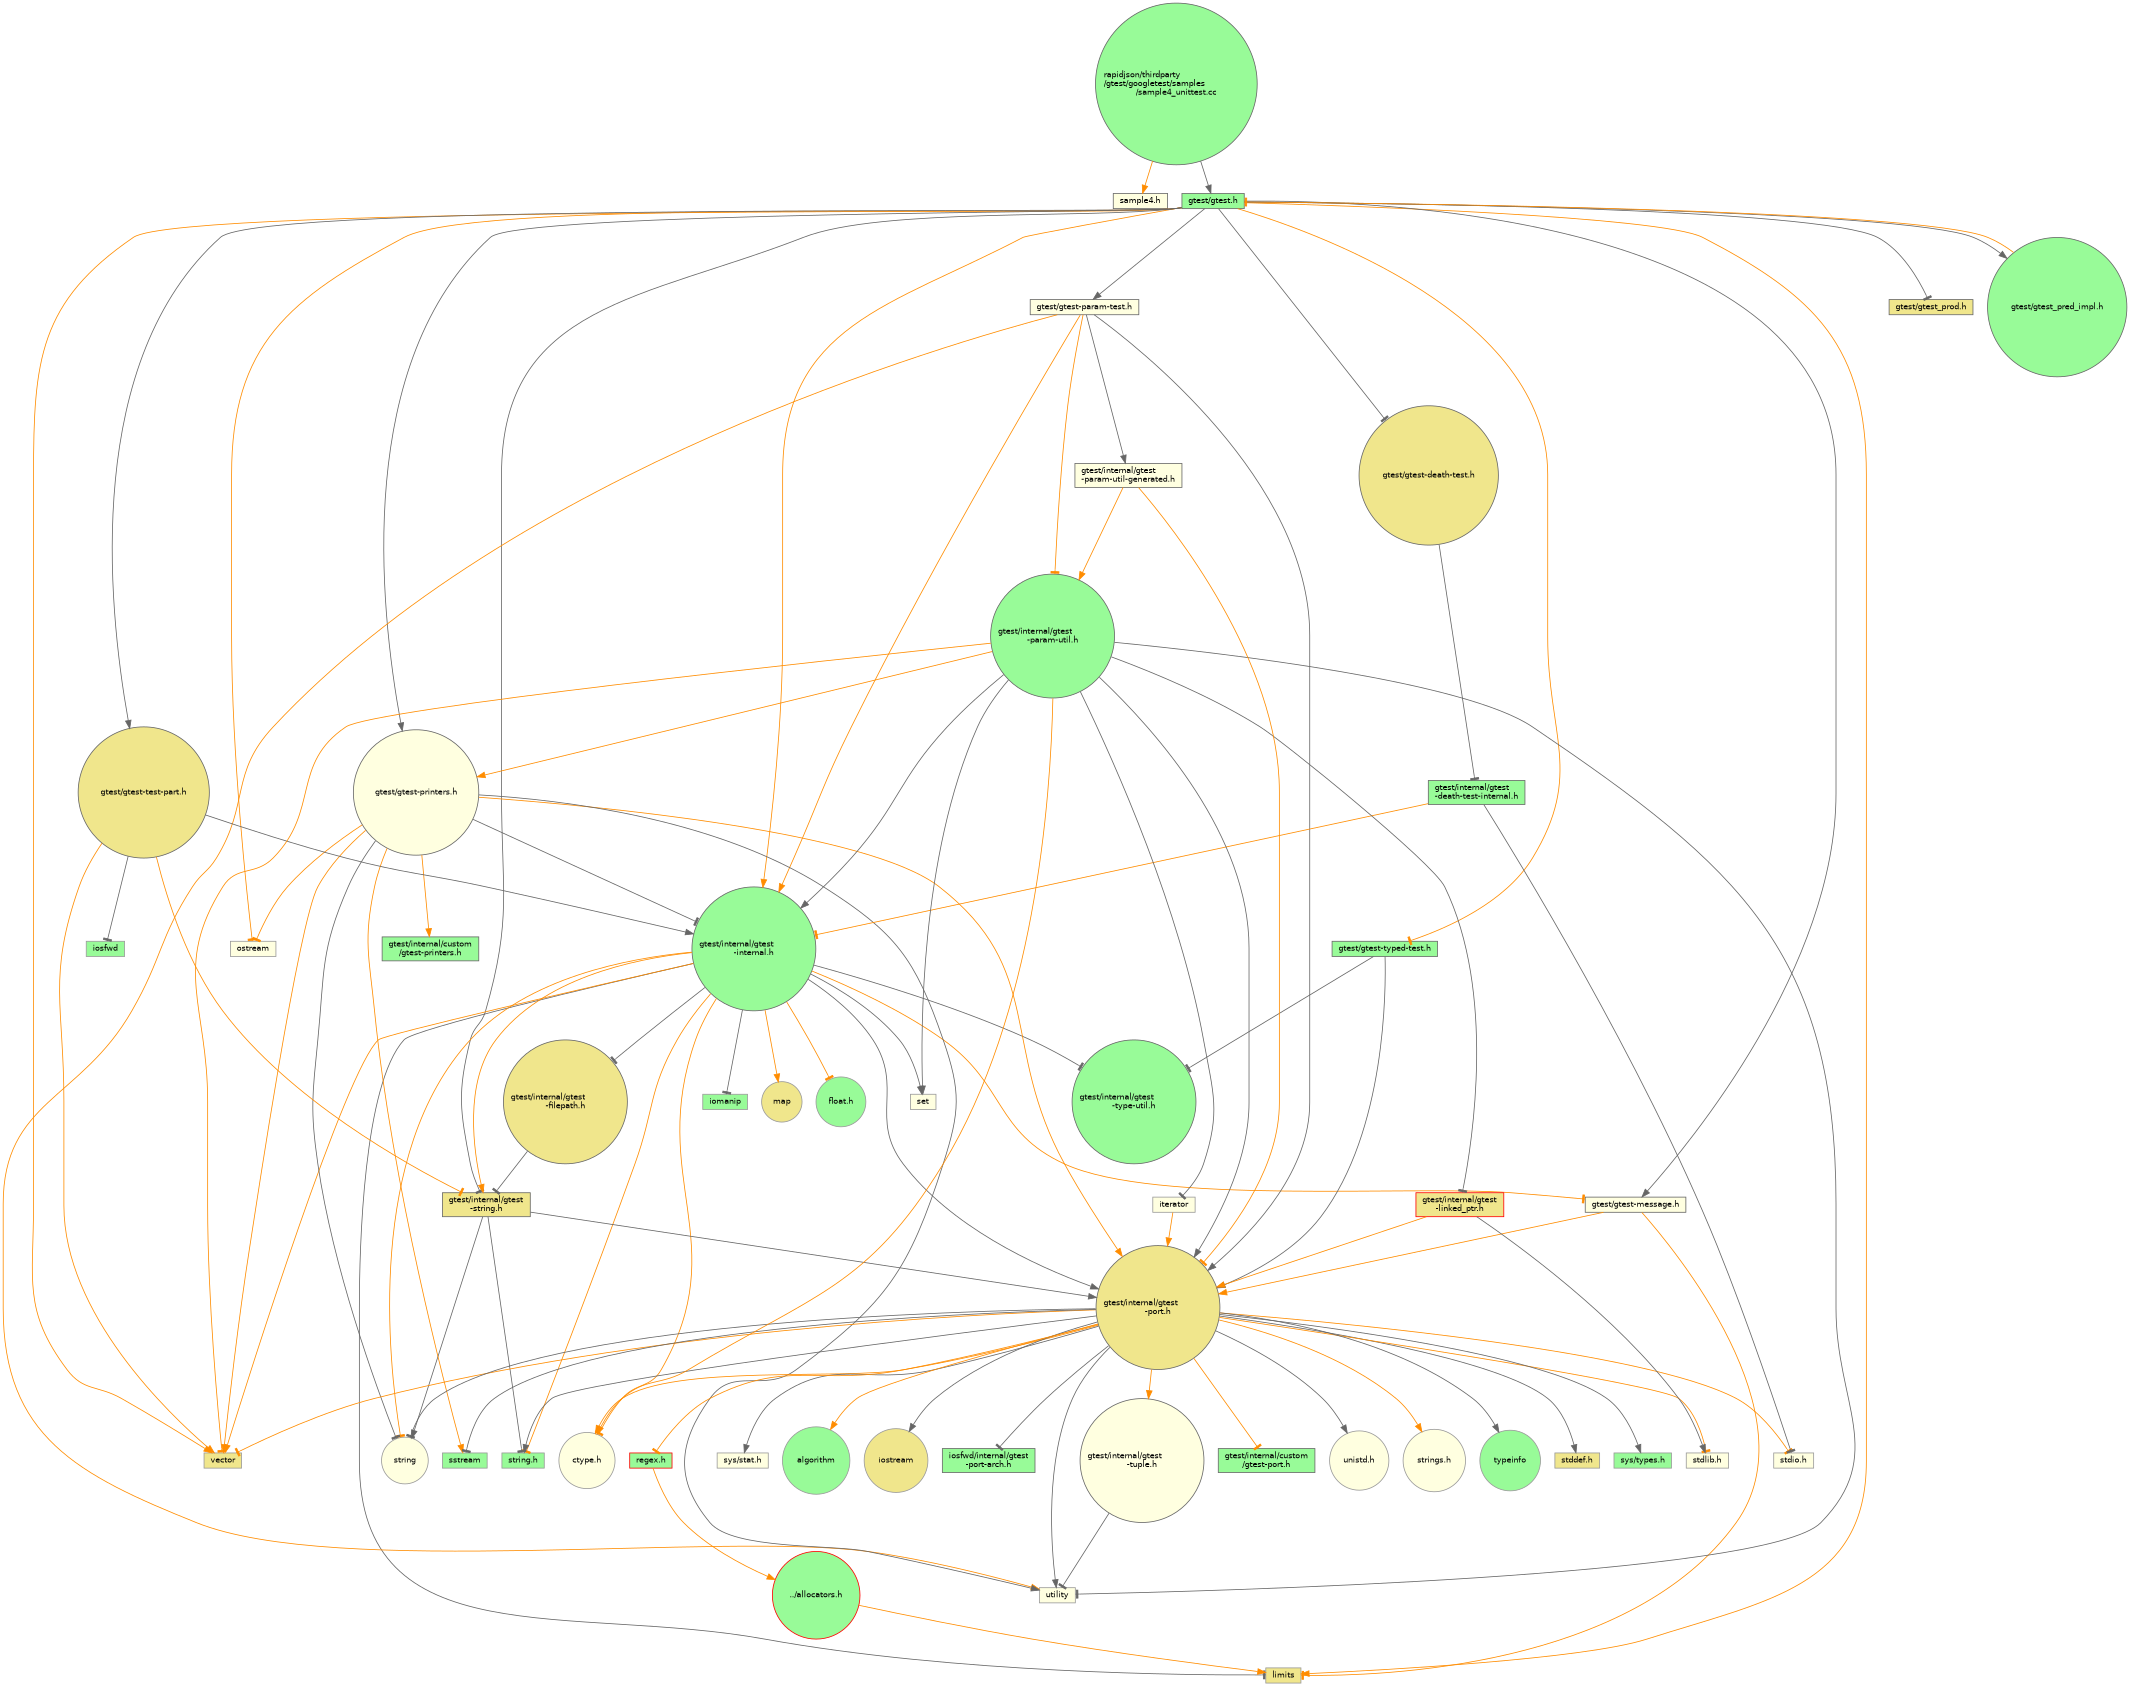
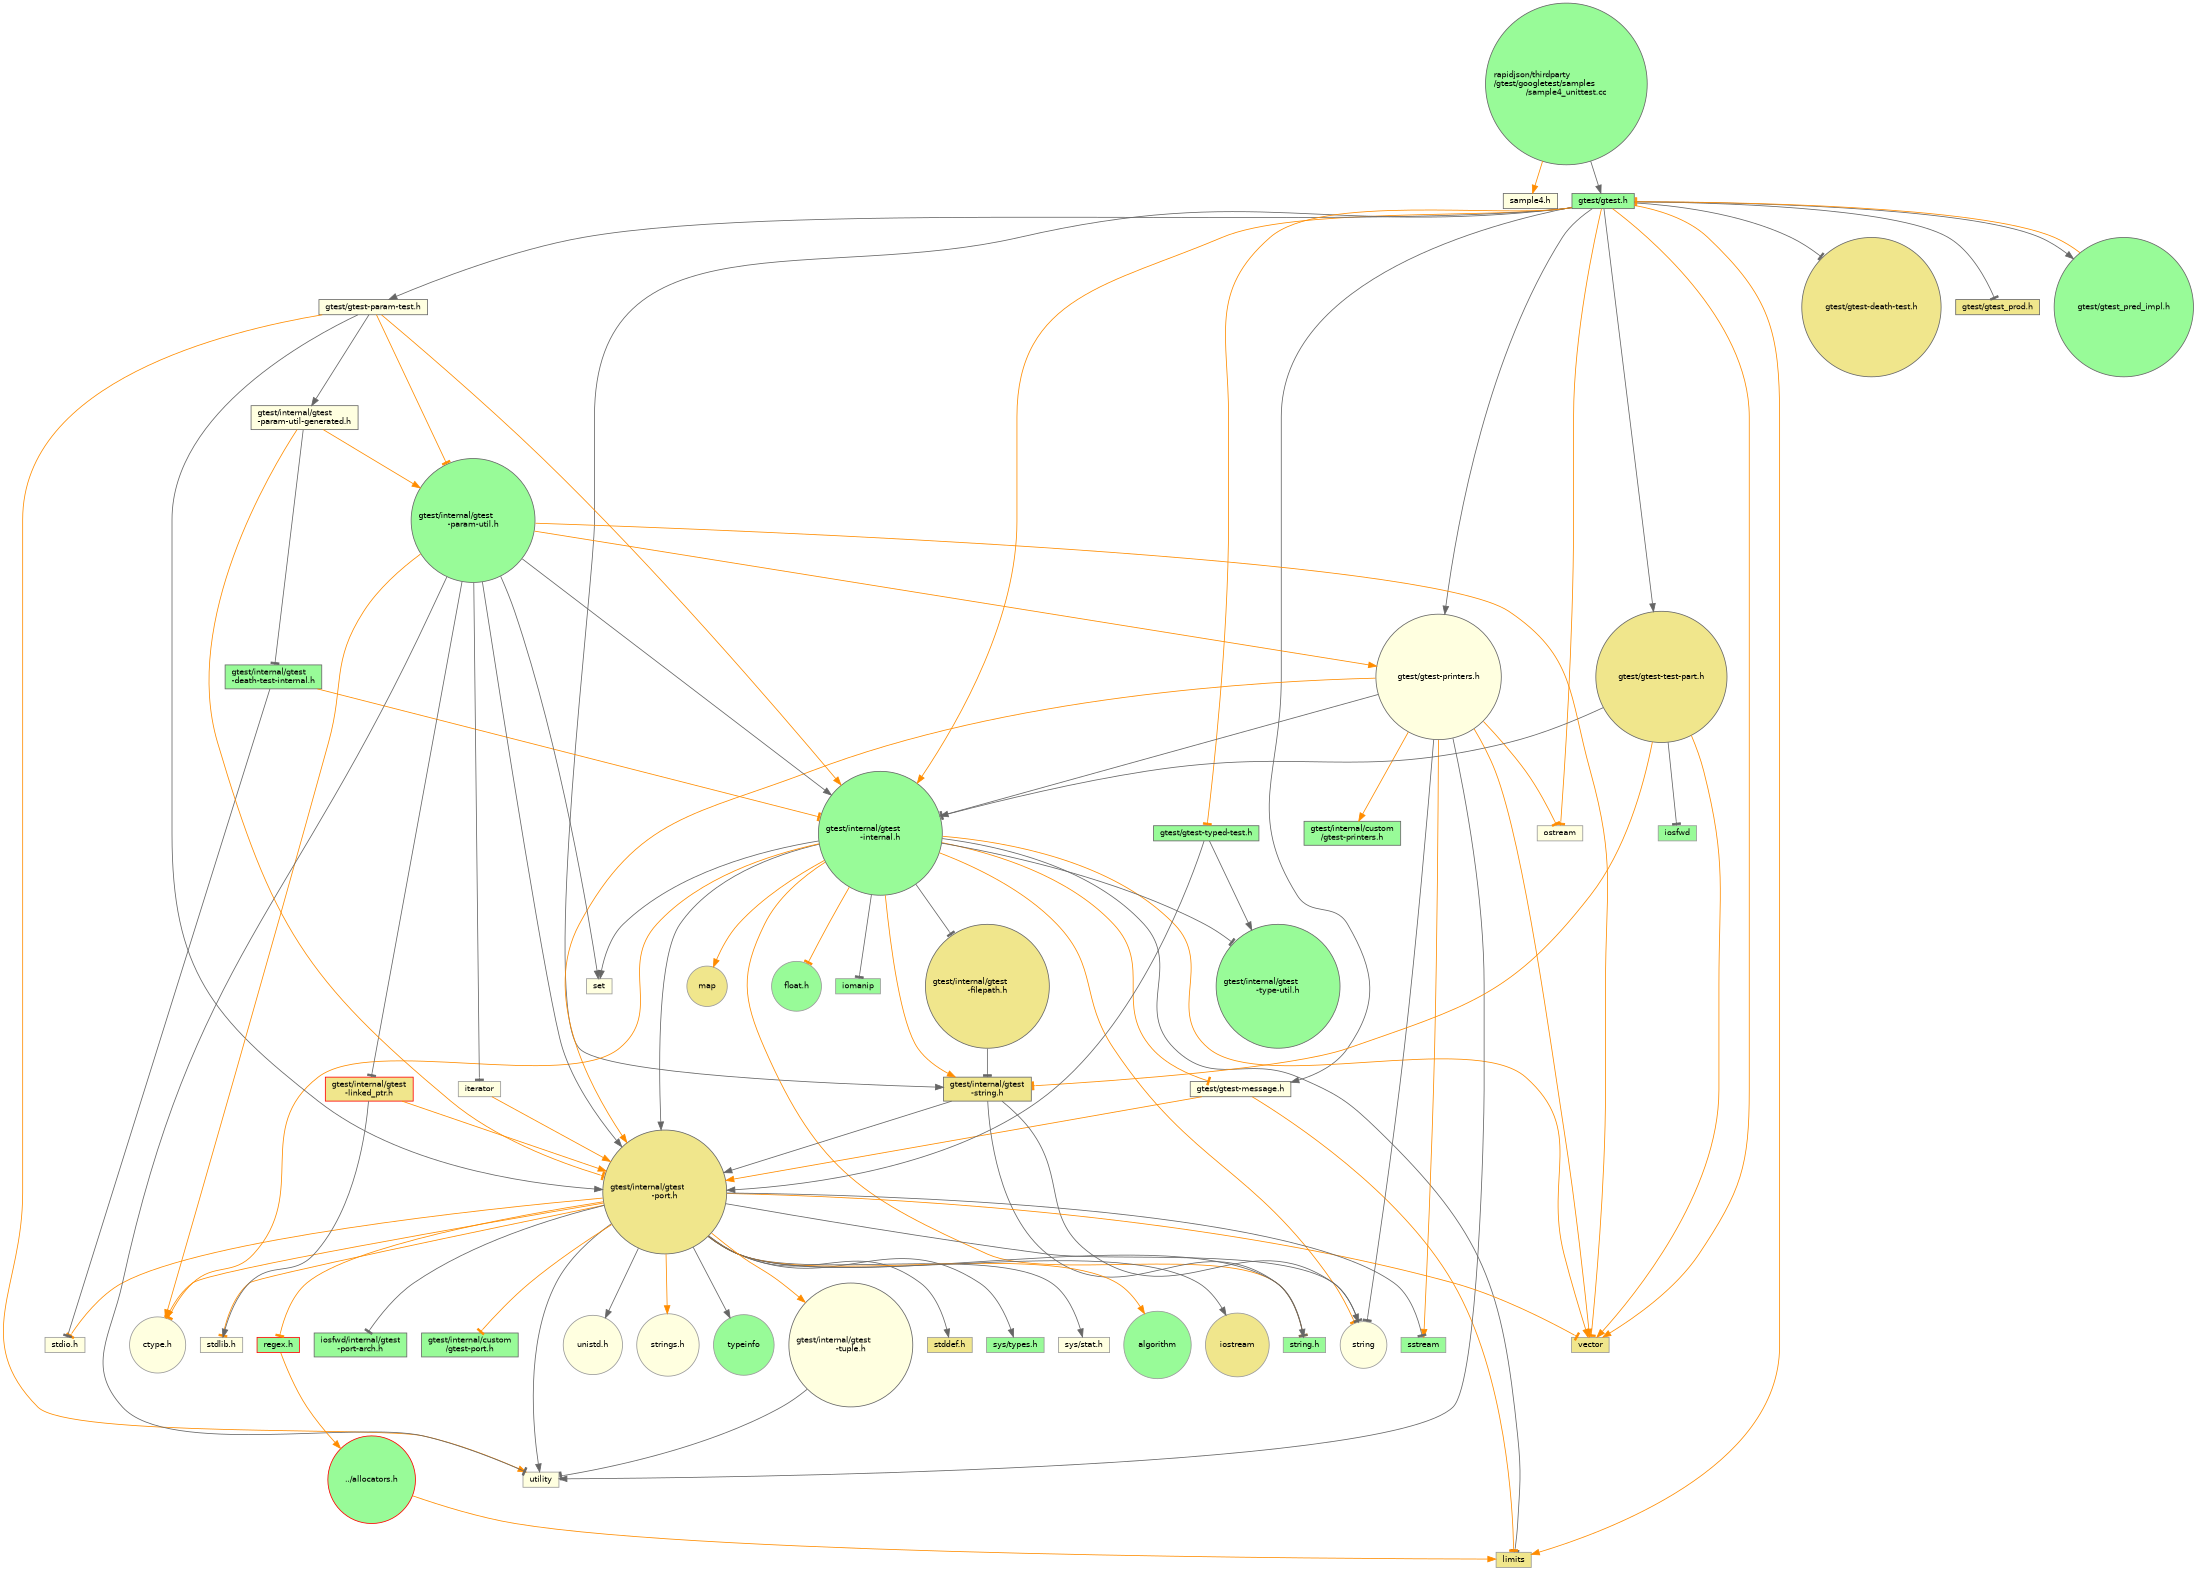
(506, 437) -> (600, 380)
(1457, 661) -> (289, 545)
(1287, 1009) -> (1229, 882)
